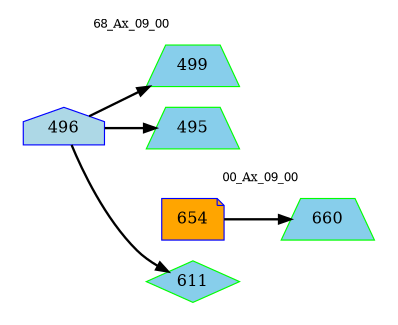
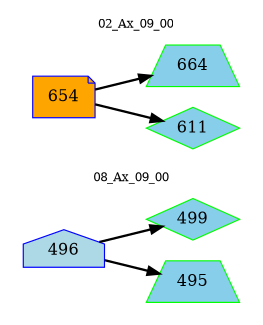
(131, 25) -> (131, 178)
(193, 66) -> (193, 219)
(260, 178) -> (136, 25)
(106, 212) -> (123, 111)
(328, 219) -> (193, 66)
